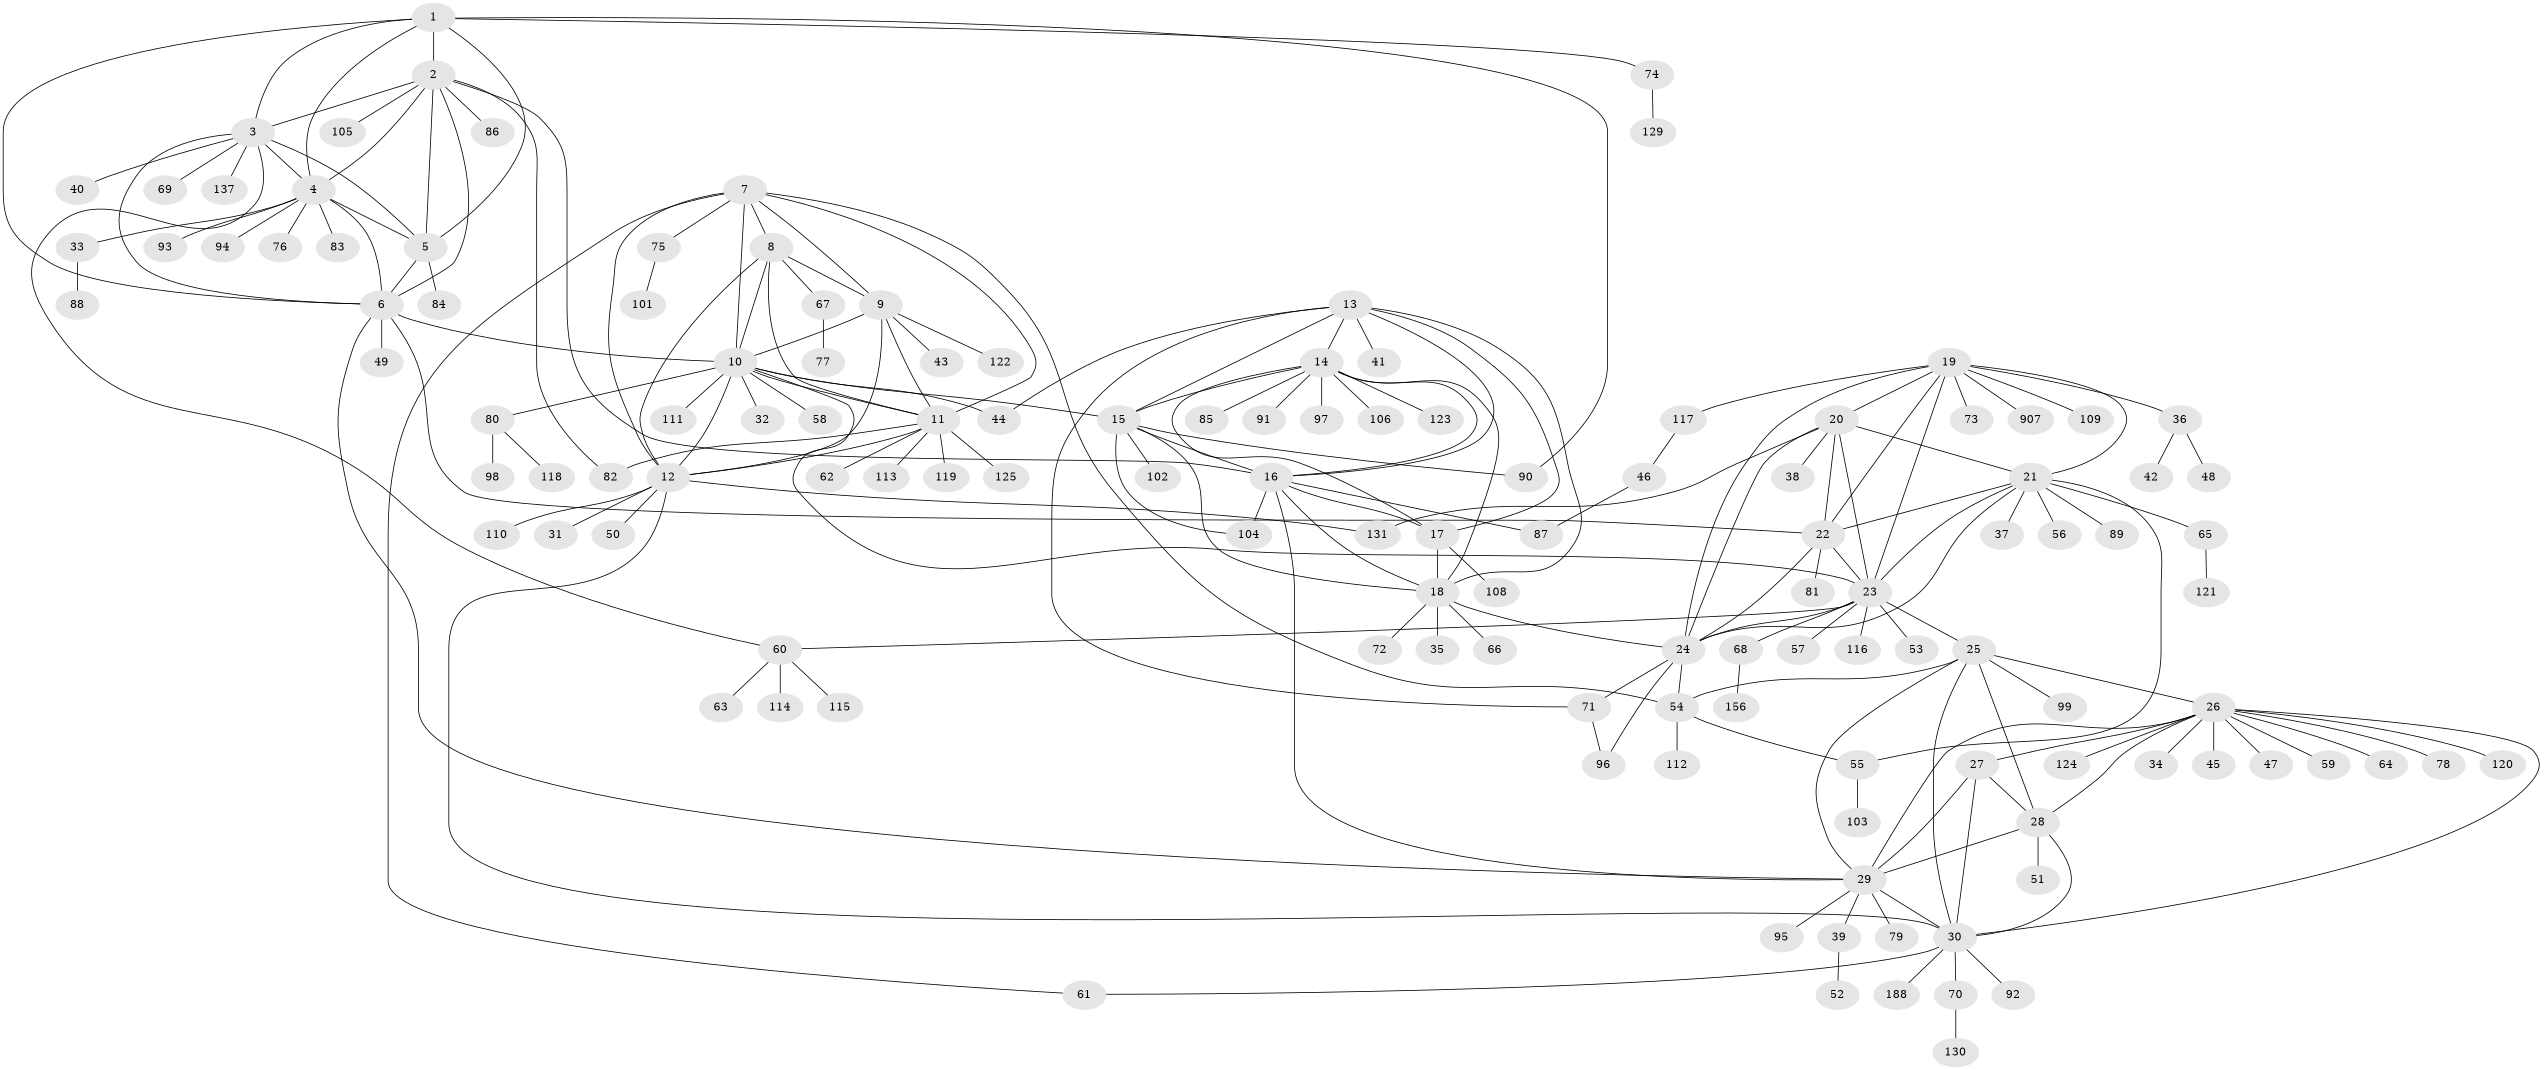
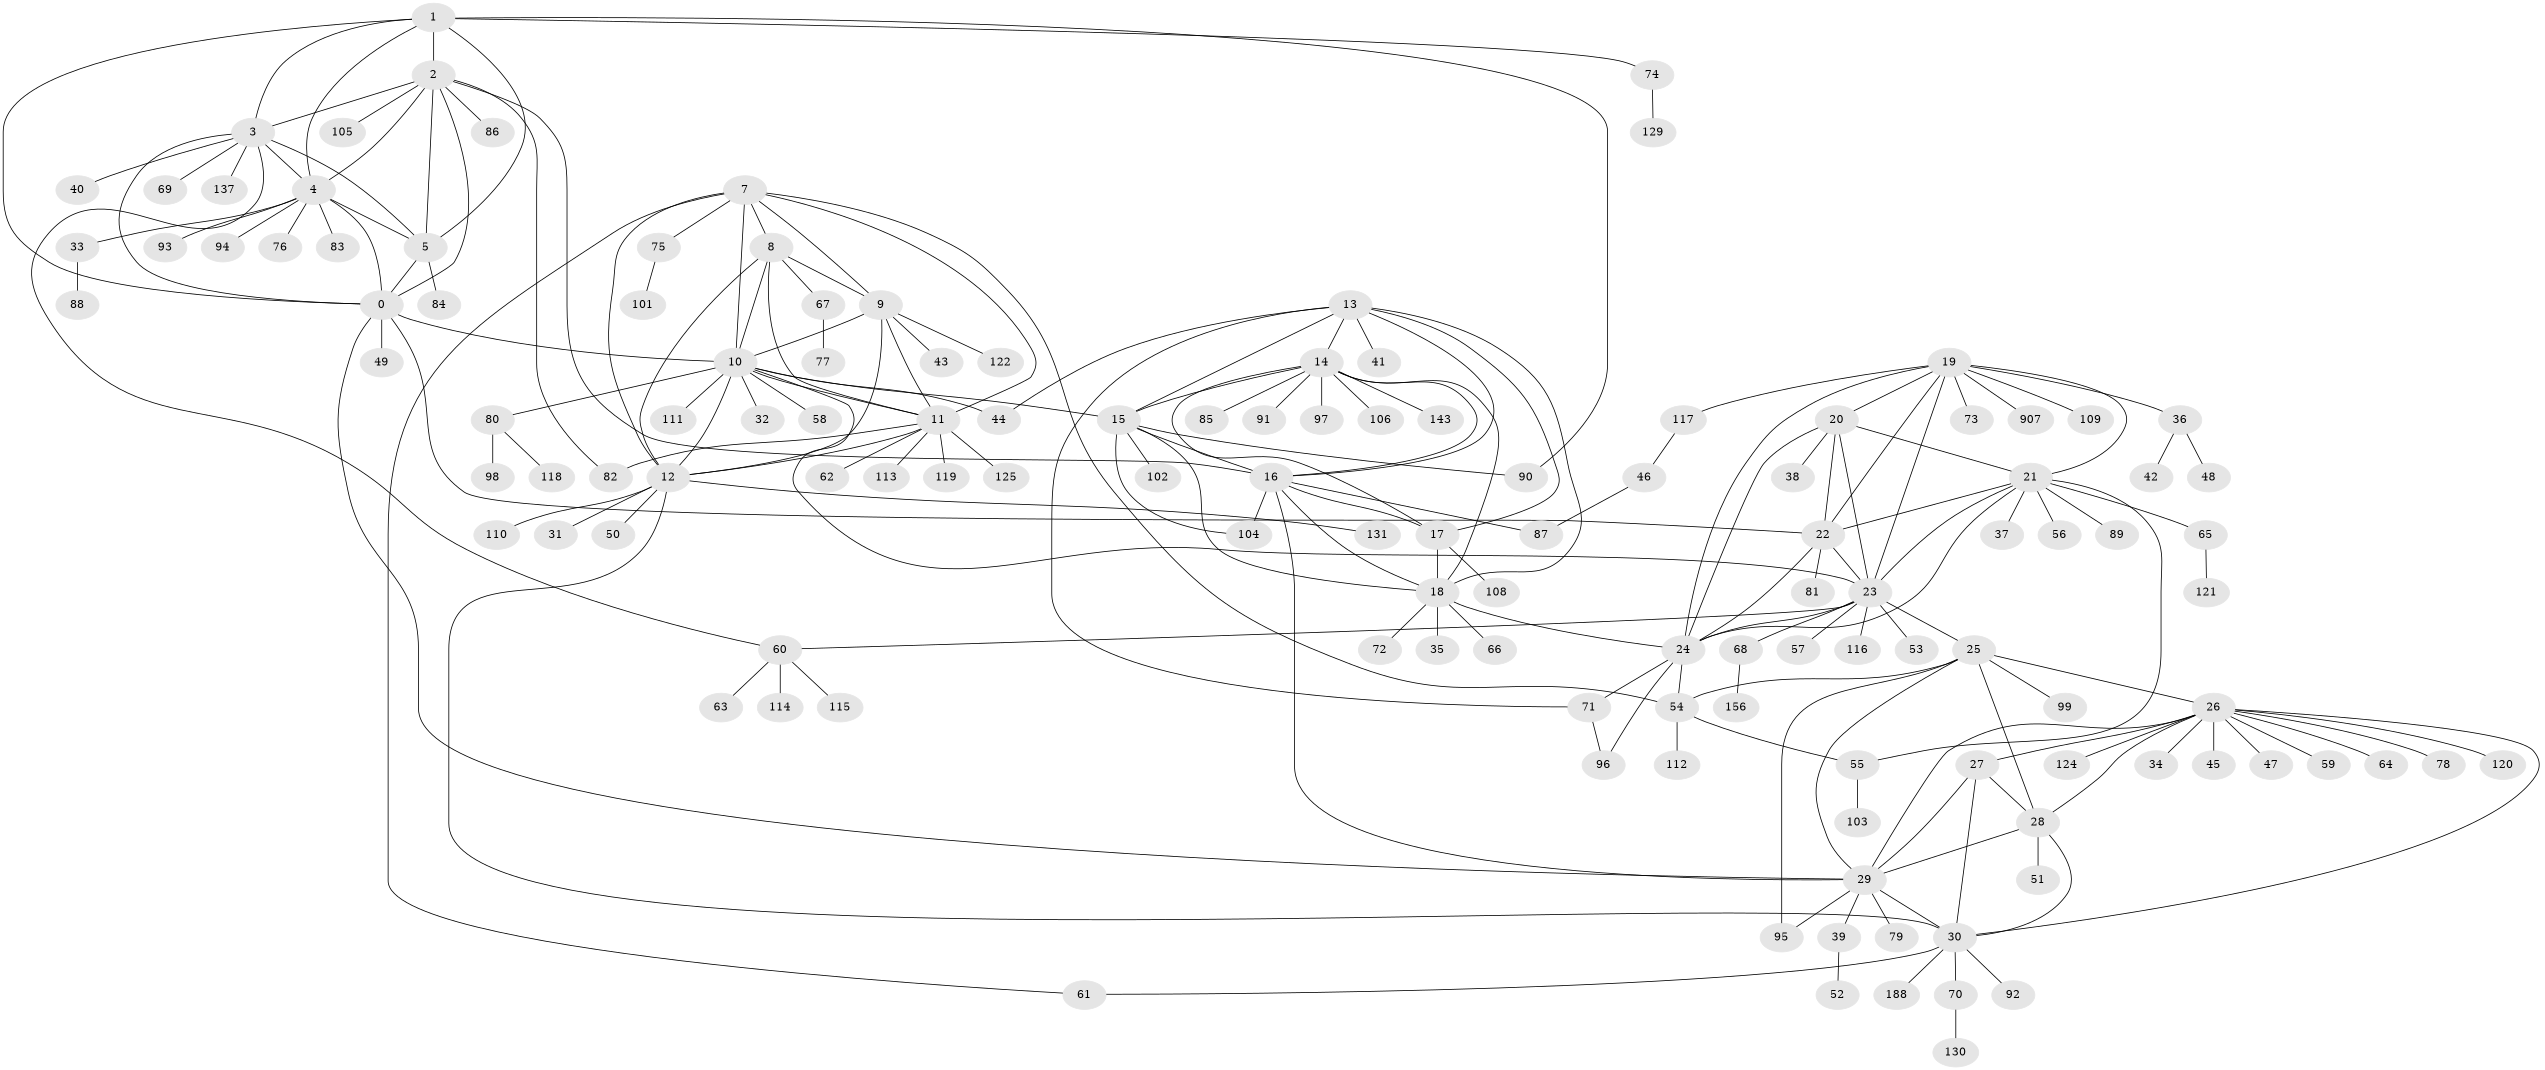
(382, 305) -> (382, 305)
(1441, 420) -> (1441, 420)
(1613, 503) -> none
(1933, 791) -> (1788, 733)
